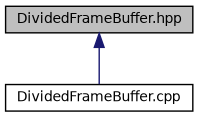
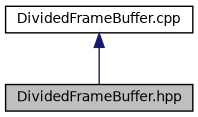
(99, 66) -> (99, 66)
